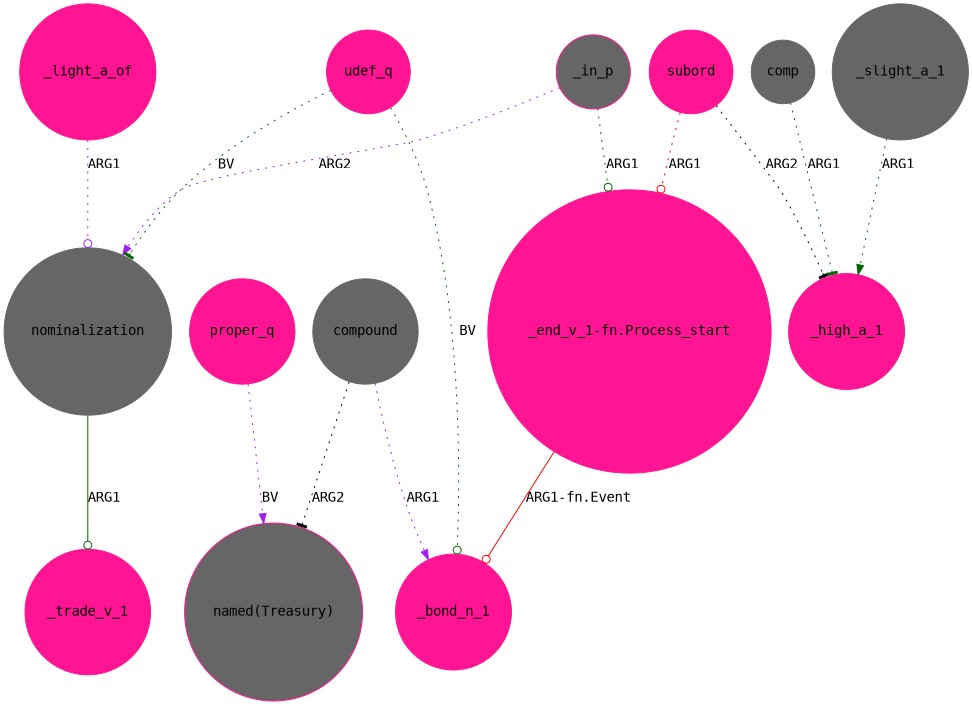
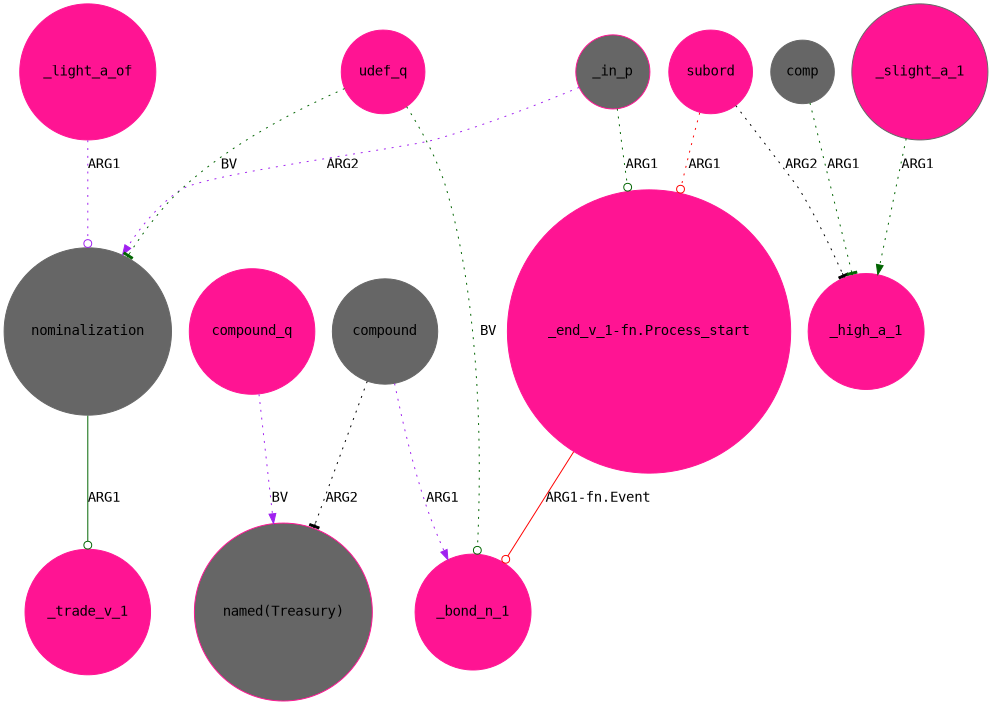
(900, 72) -> (920, 72)
(242, 331) -> (252, 331)
